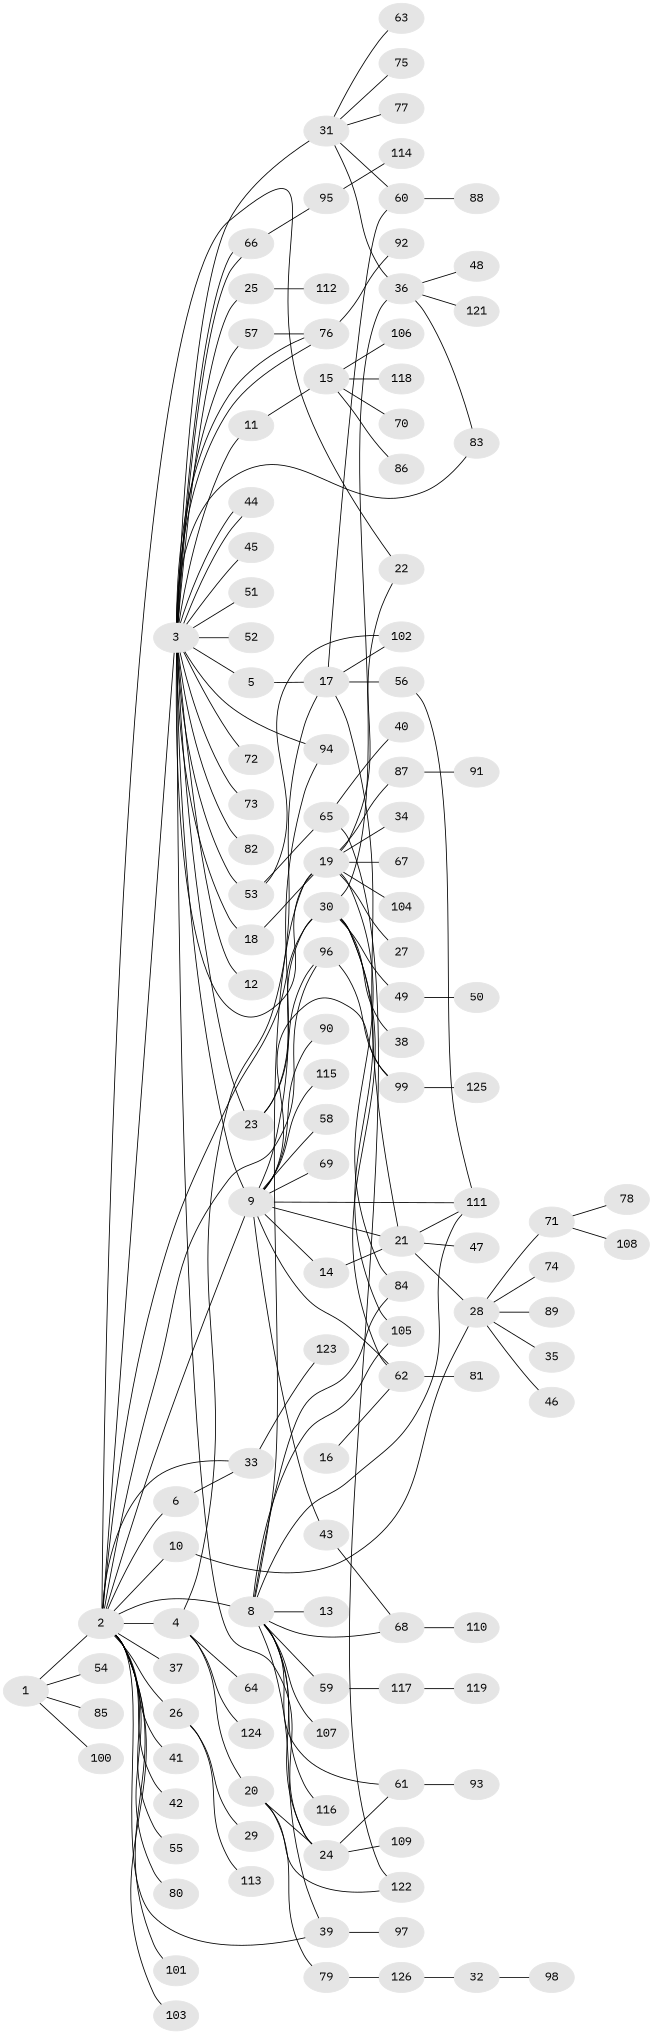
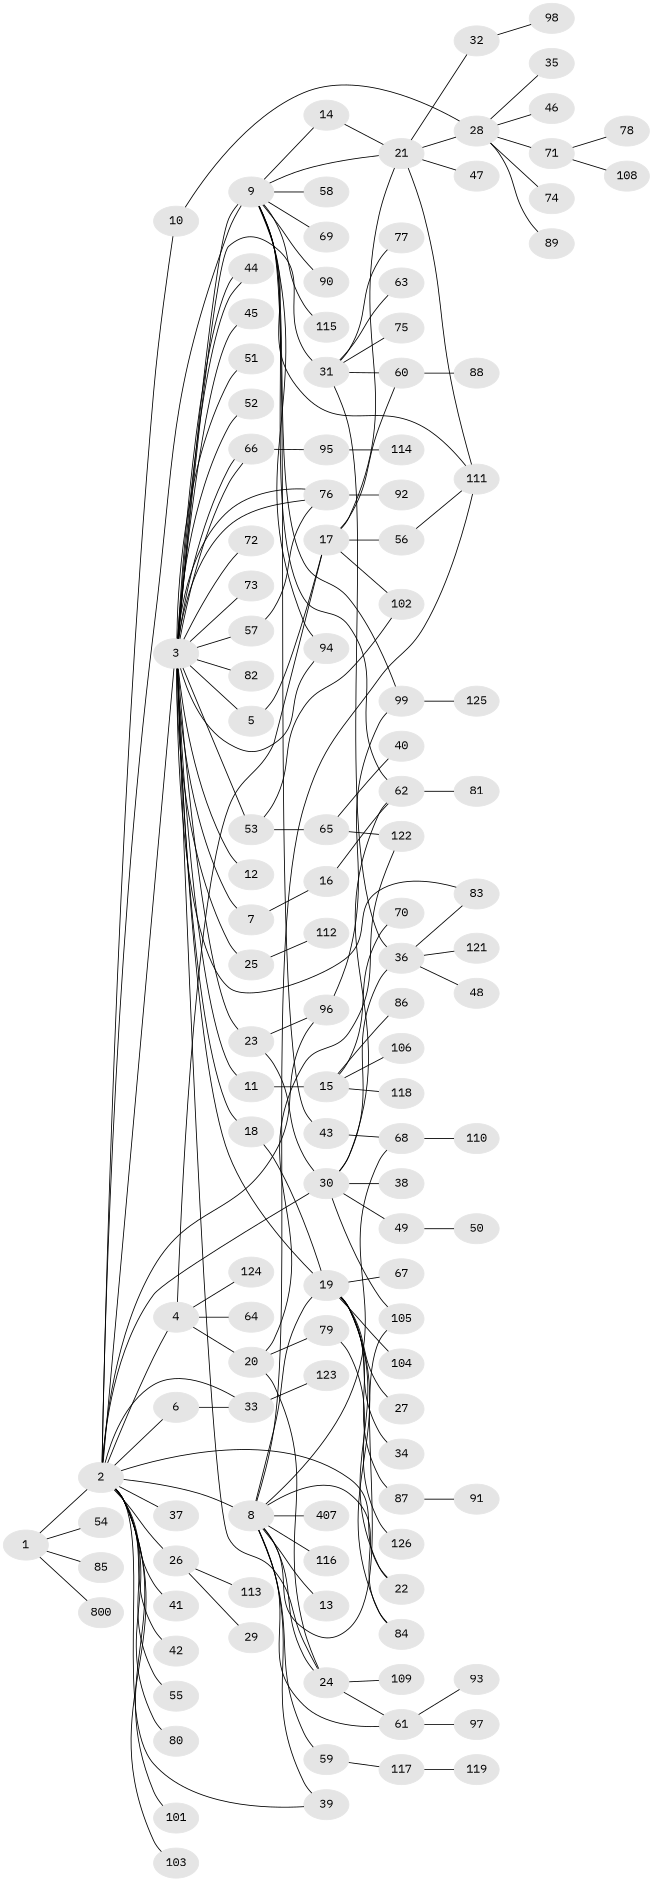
none -> (251, 920)
(326, 1734) -> (326, 1516)
(101, 1759) -> (101, 1613)
(364, 1932) -> (439, 1725)
(439, 1977) -> (439, 97)
